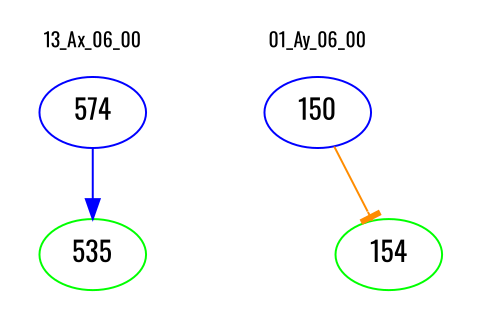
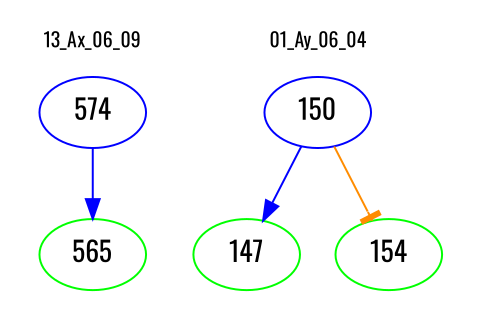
(93, 42) -> (93, 42)
(318, 42) -> (318, 42)
(93, 255) -> (93, 255)
none -> (247, 255)
